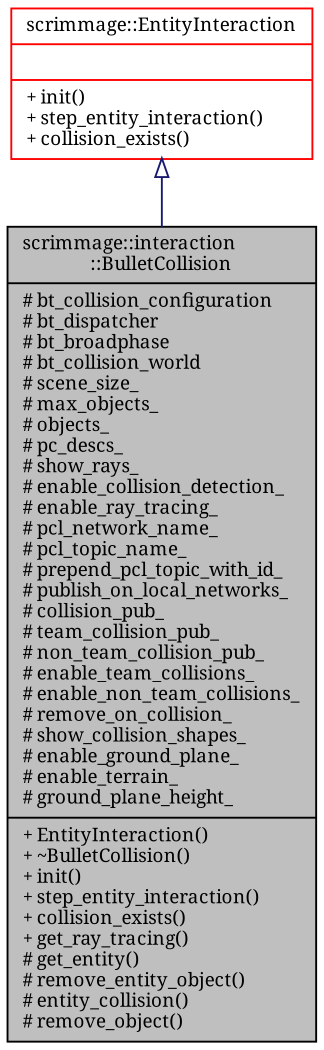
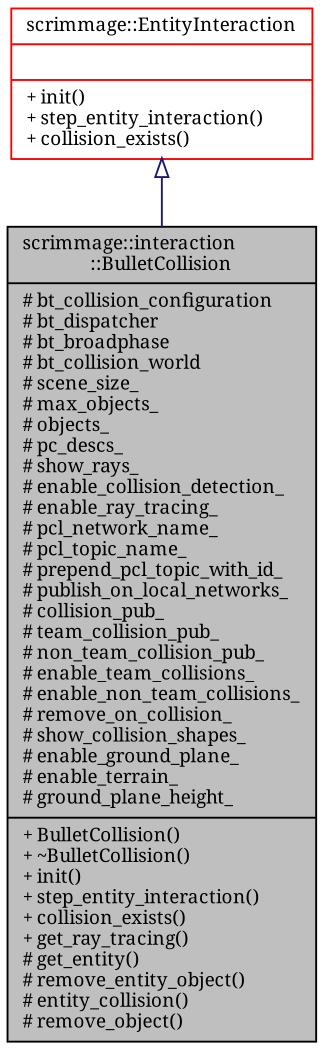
(117, 836) -> (103, 836)
